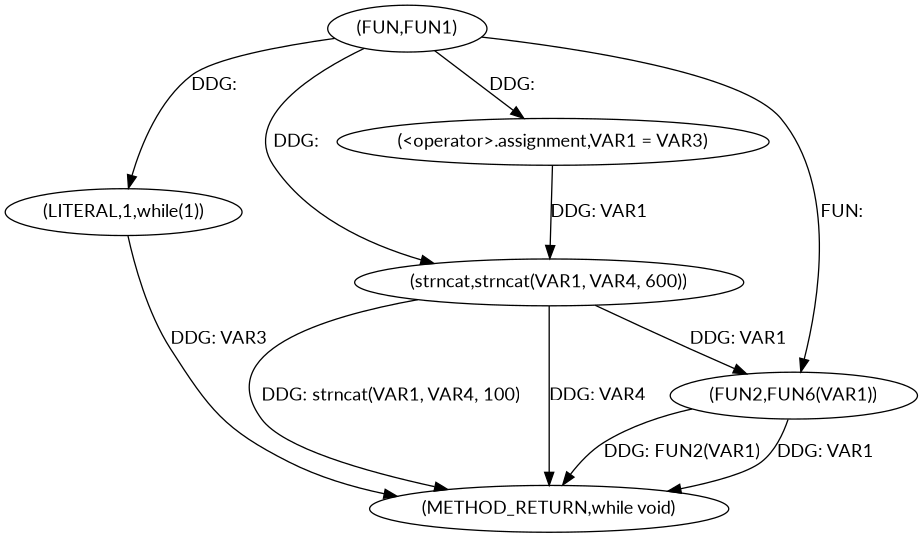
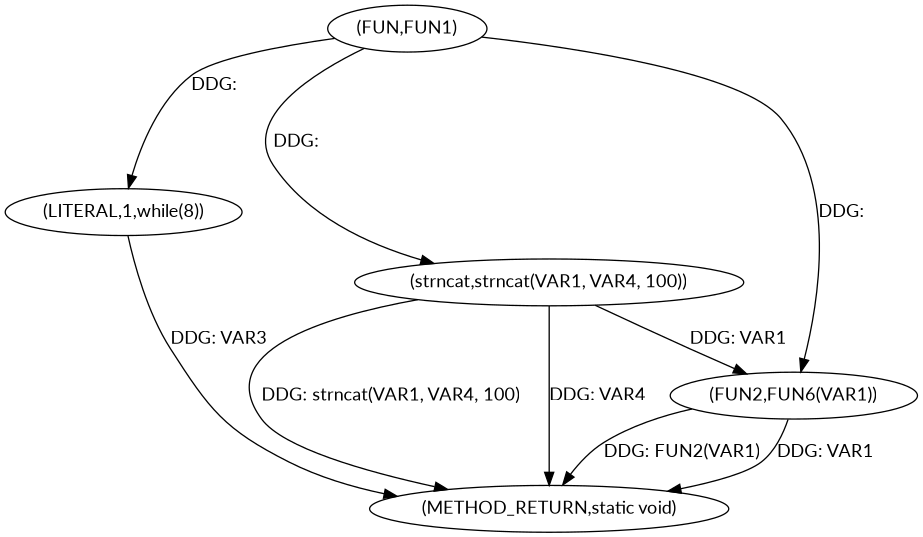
(553, 142) -> none
(124, 212) -> (124, 212)
(845, 212) -> (845, 212)
(549, 282) -> (549, 282)
(549, 509) -> (549, 509)
